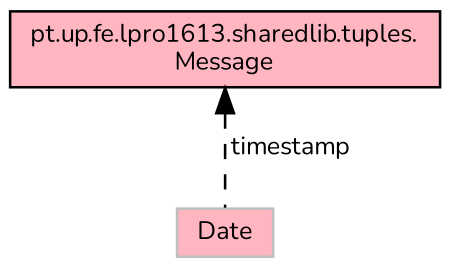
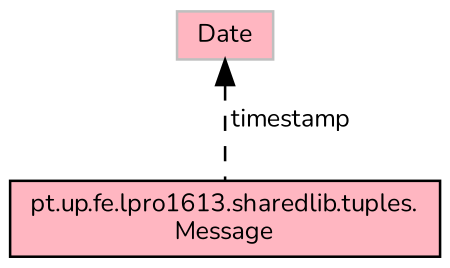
(225, 161) -> (225, 133)
